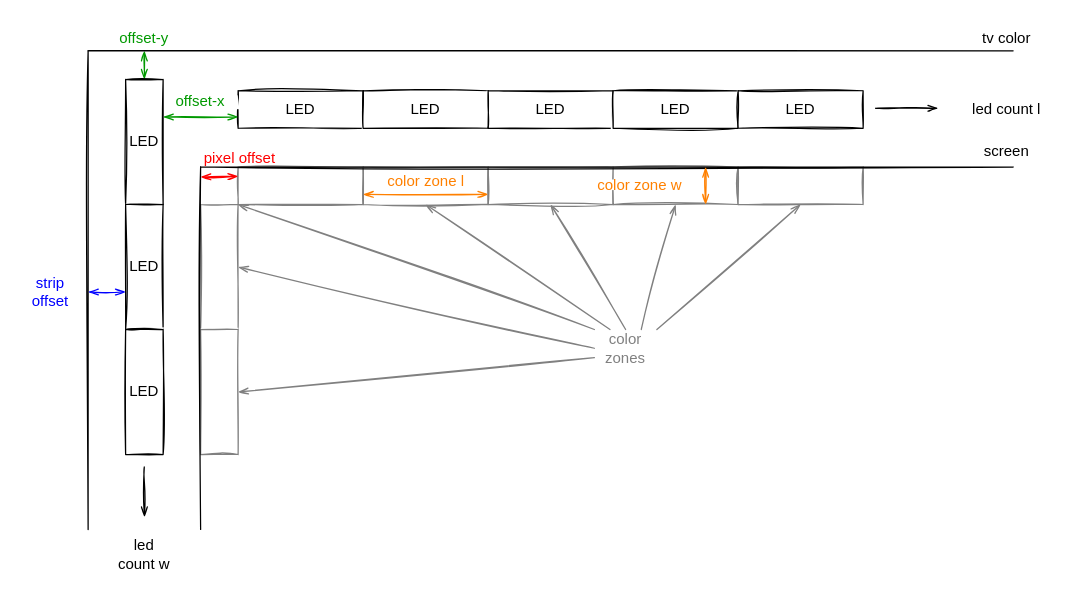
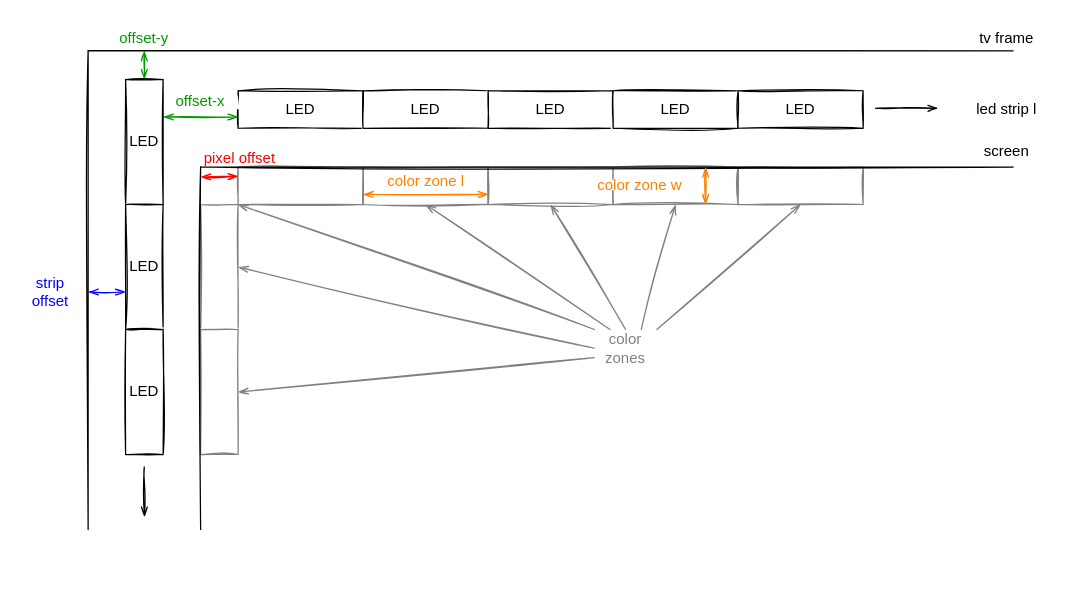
(1007, 38) -> (1007, 38)
(1007, 109) -> (1007, 109)
(144, 554) -> none
